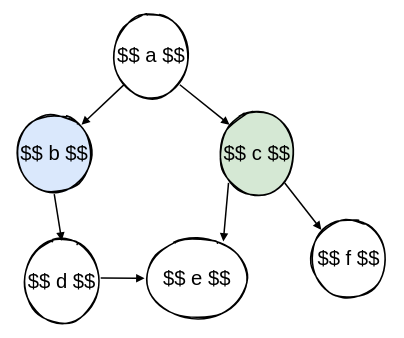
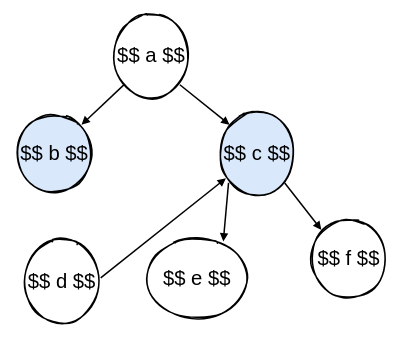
(257, 153) -> (257, 153)
(57, 213) -> none
(119, 278) -> (160, 230)
